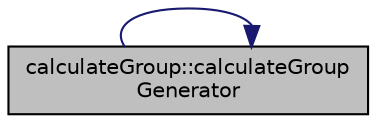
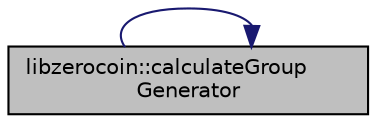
(188, 80) -> (188, 80)
